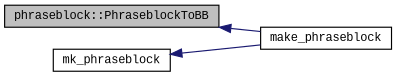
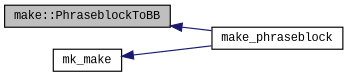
(112, 16) -> (87, 16)
(112, 60) -> (87, 60)
